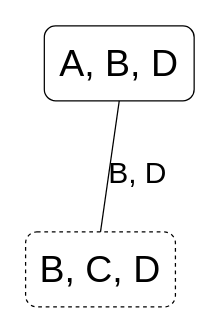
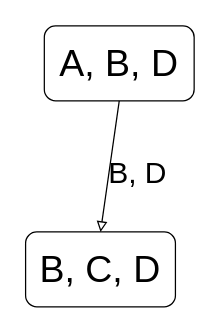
(102, 225) -> (102, 220)
(101, 269) -> (101, 269)
